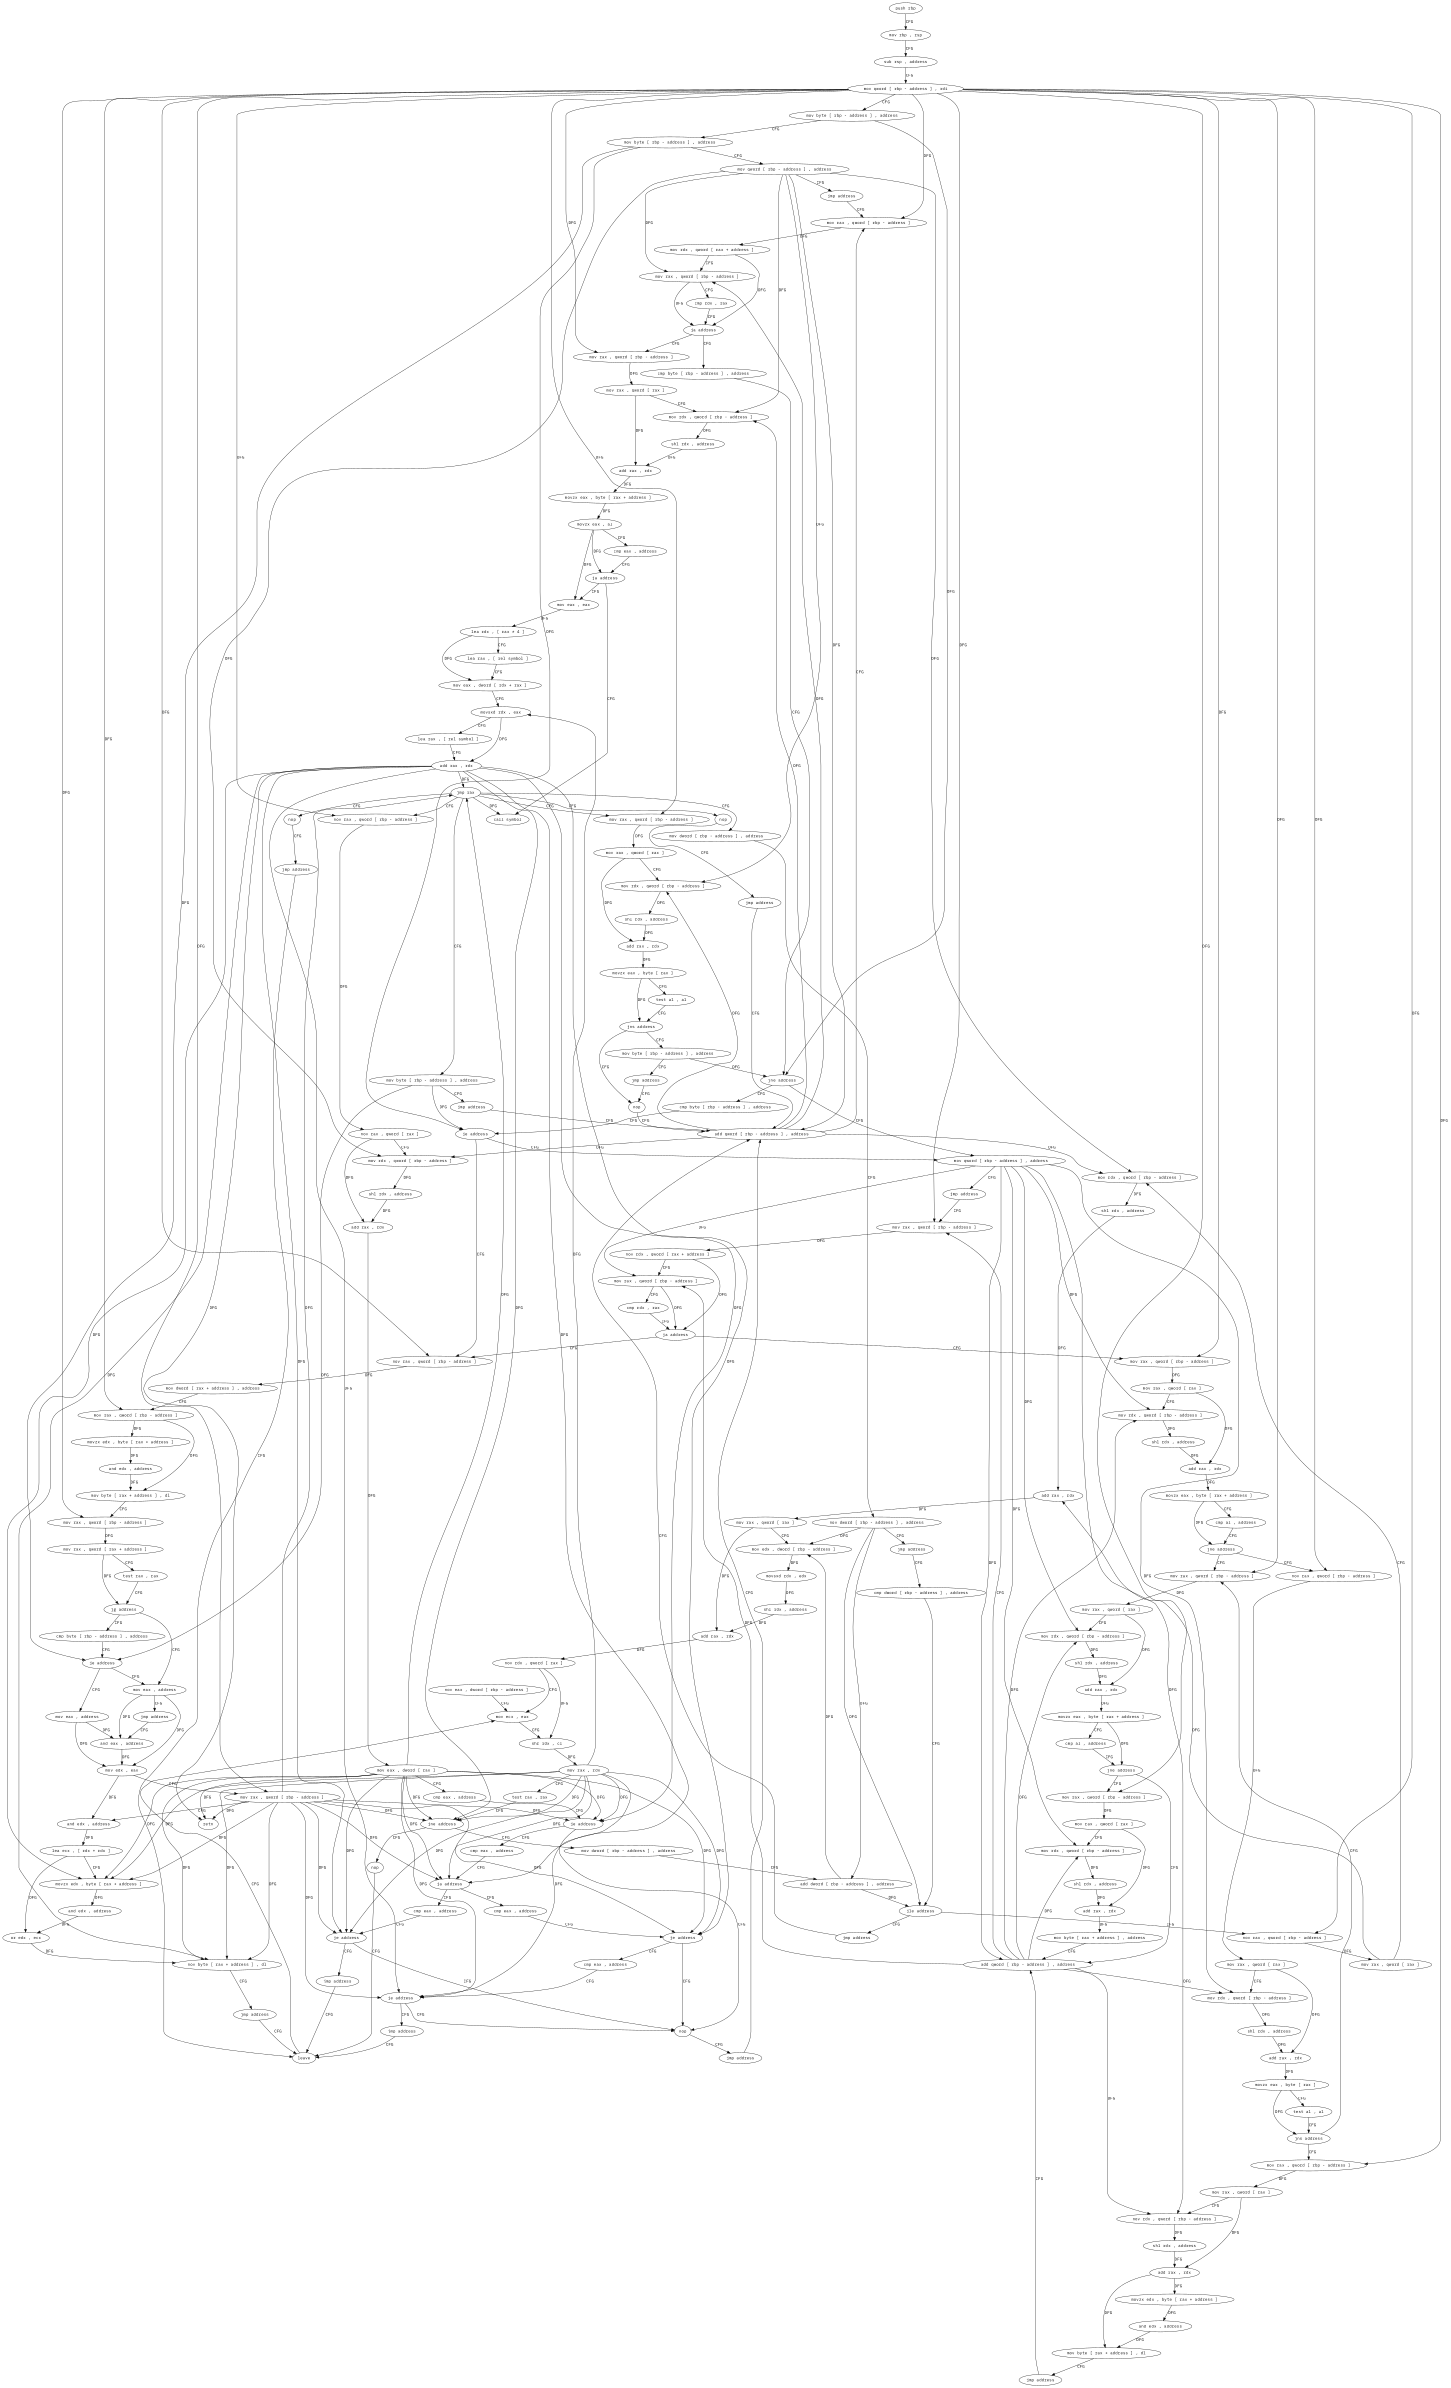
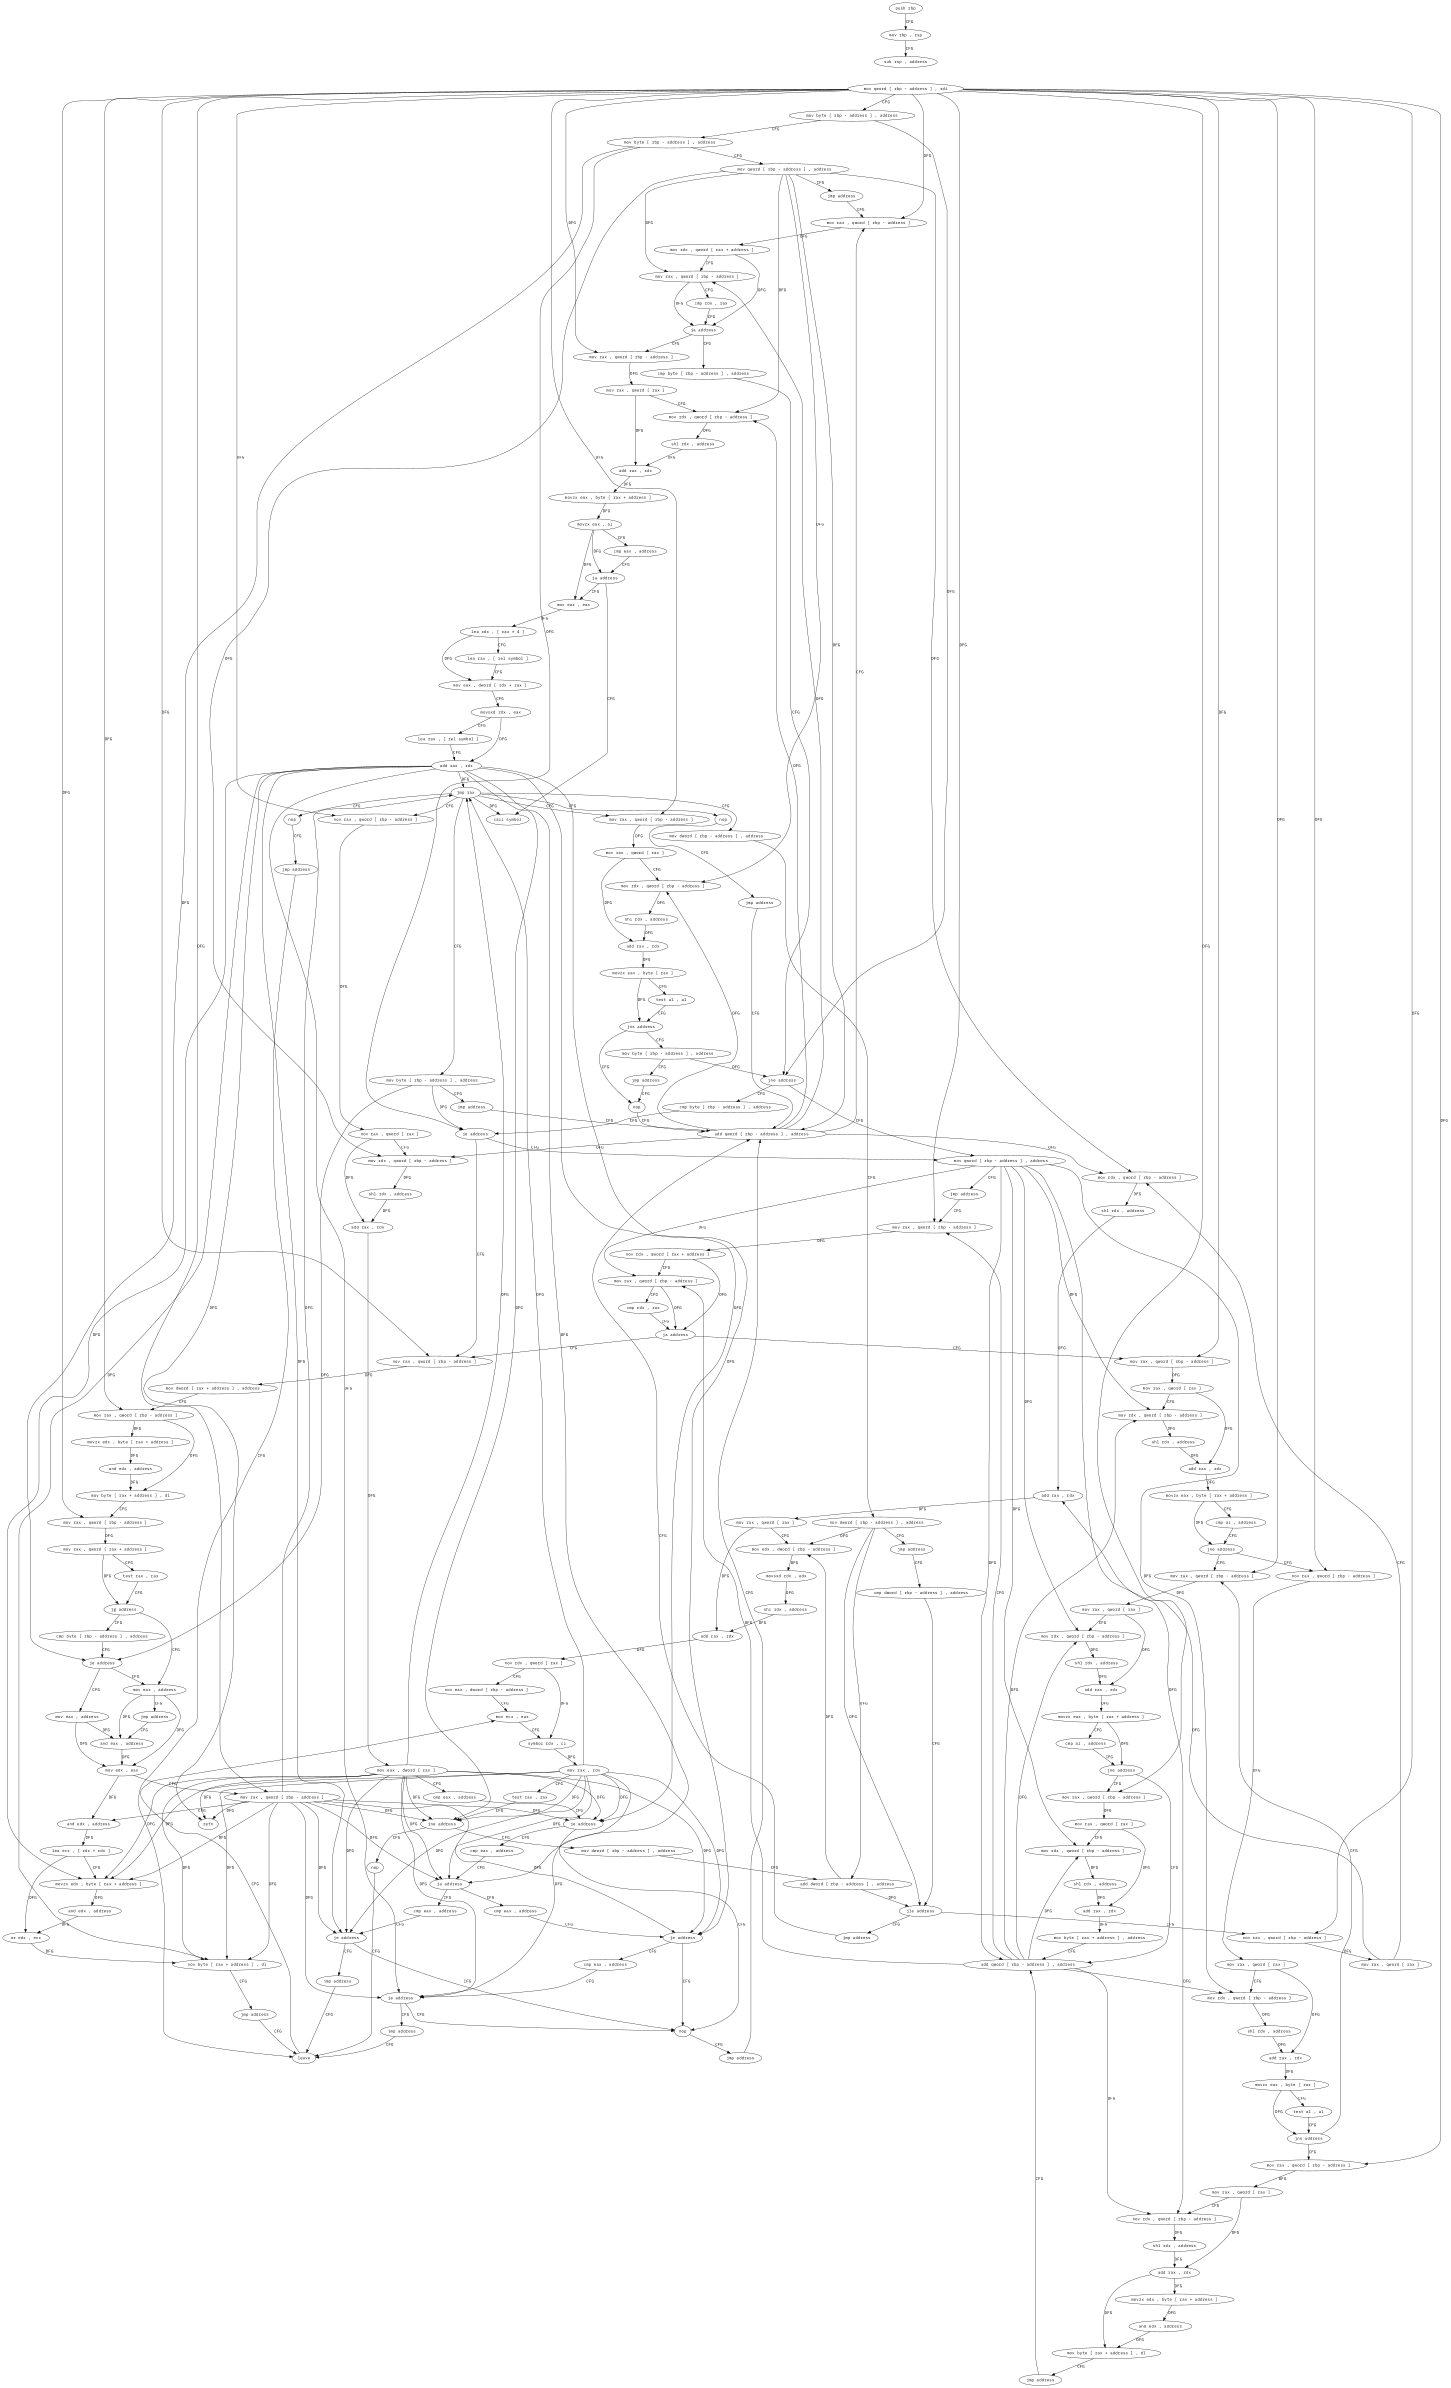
(906, 74) -> none
(573, 1216) -> (535, 1280)
(548, 1693) -> (512, 1676)
(547, 1744) -> (547, 1744)
